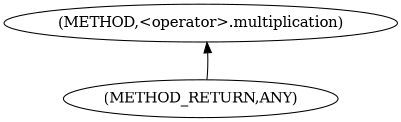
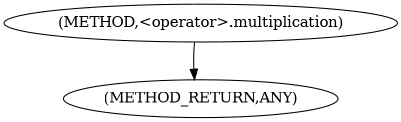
(208, 66) -> (194, 56)
